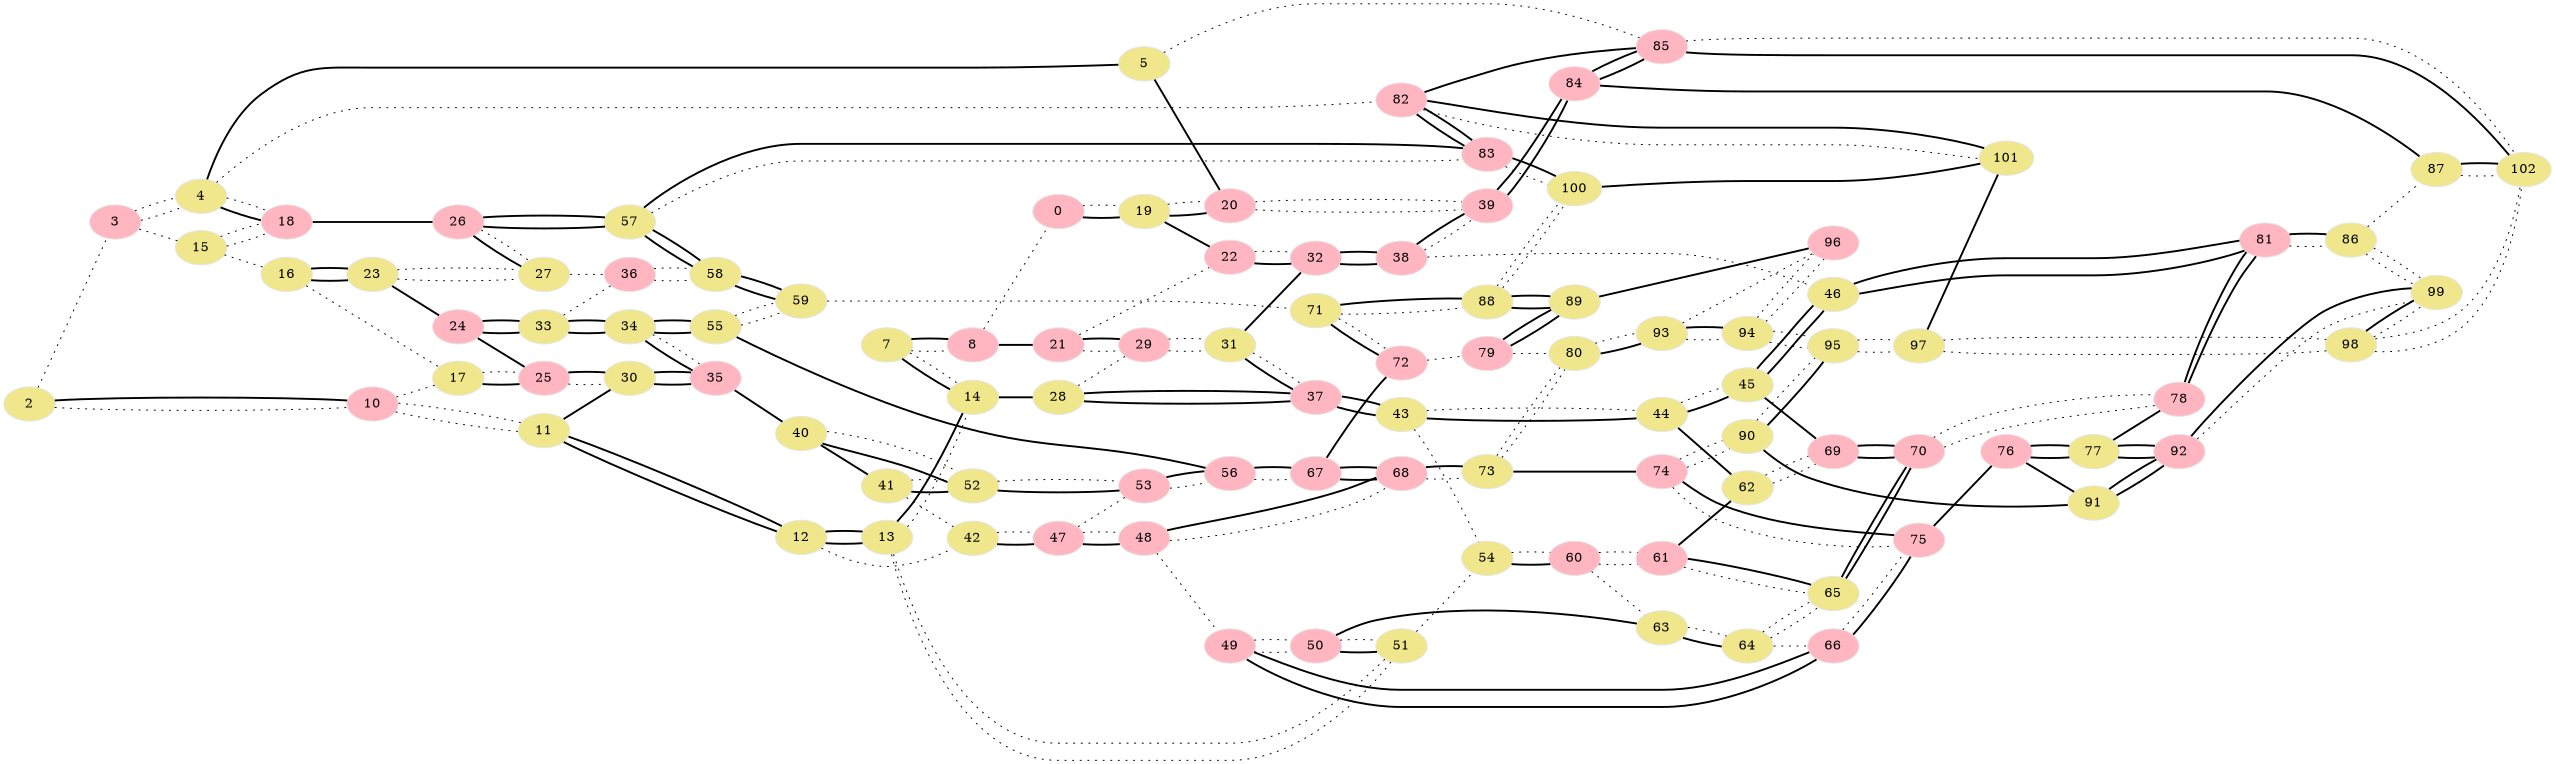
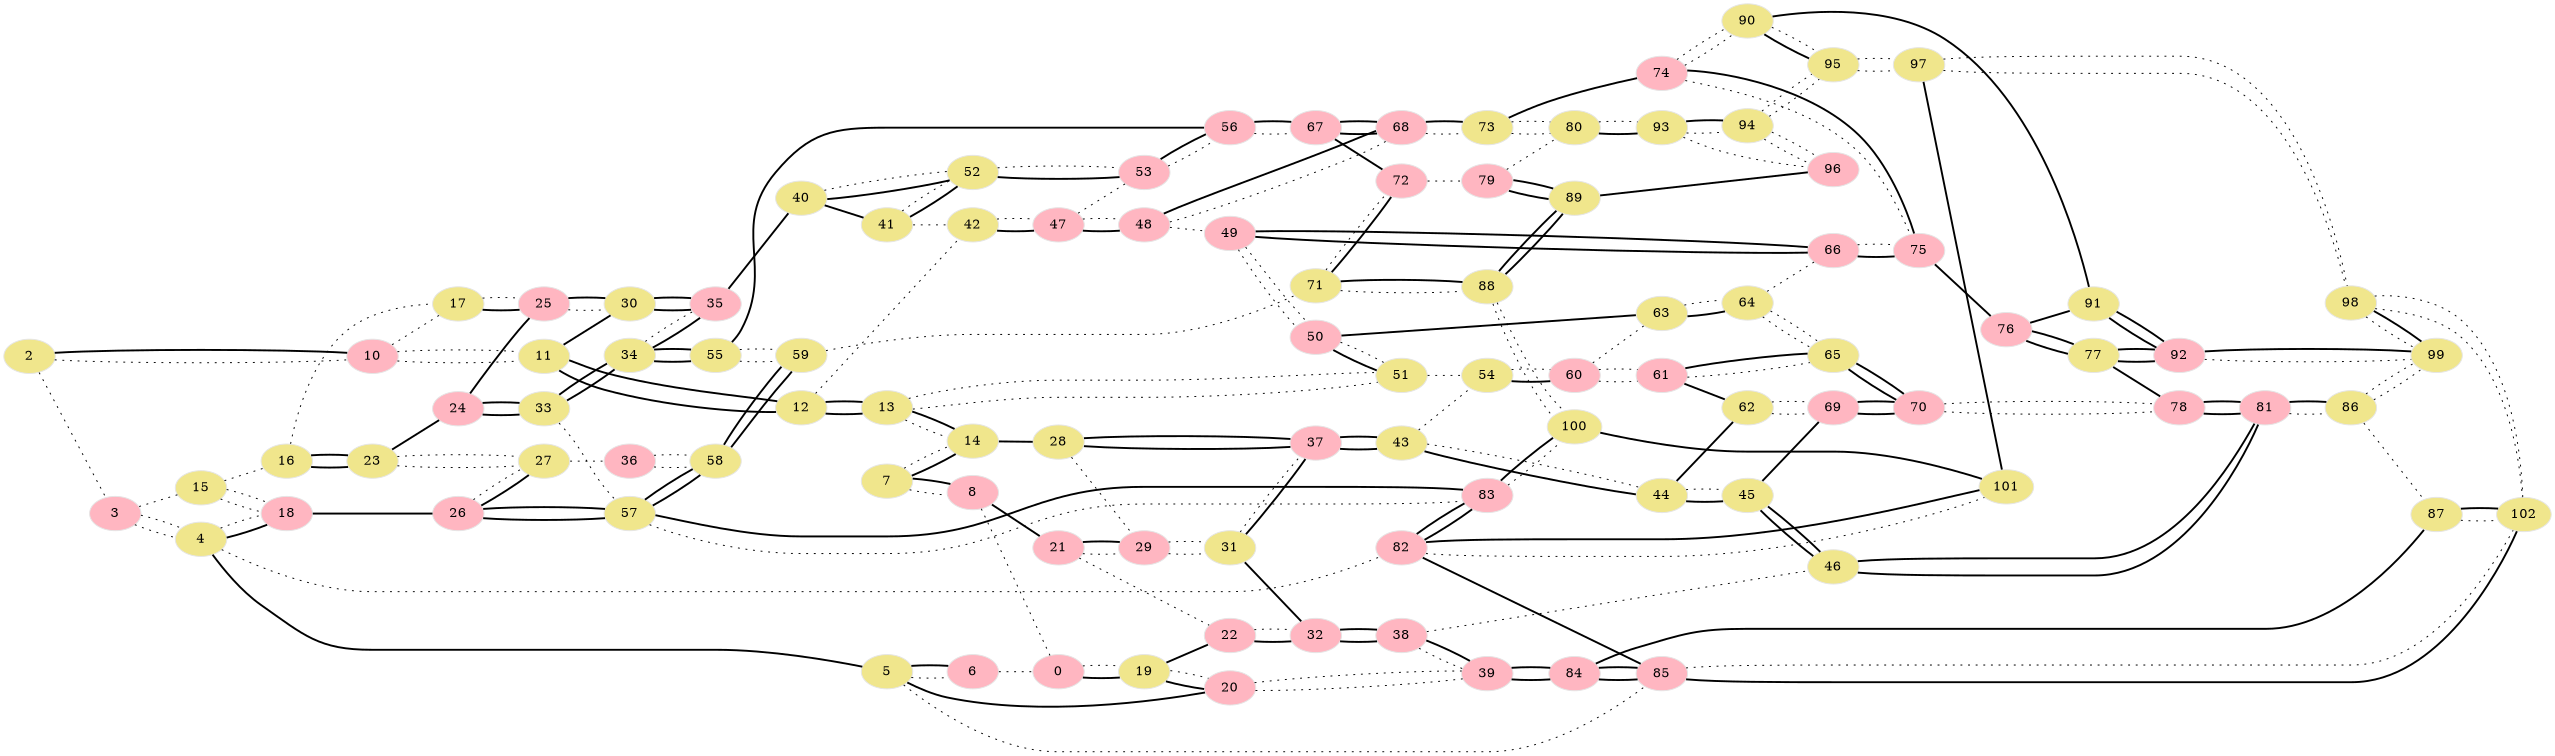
(587, 300) -> (583, 455)
none -> (973, 672)
